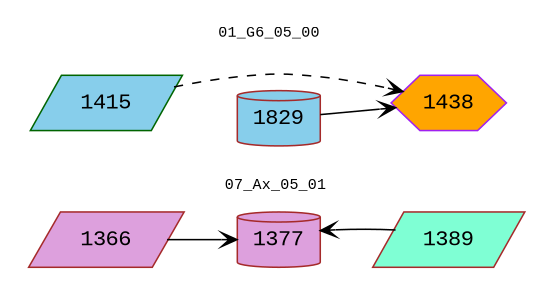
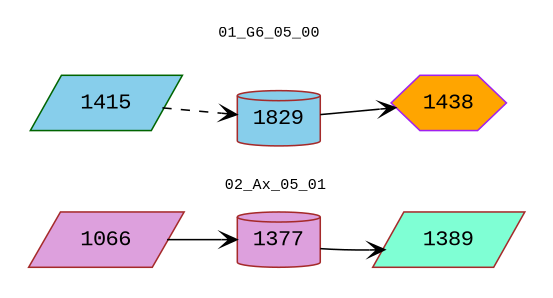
(281, 74) -> (192, 111)
(276, 185) -> (276, 185)
(366, 229) -> (345, 250)
(106, 240) -> (106, 240)
